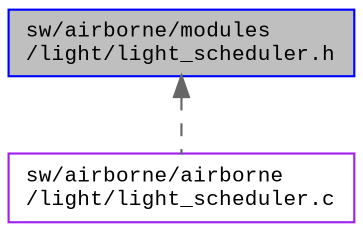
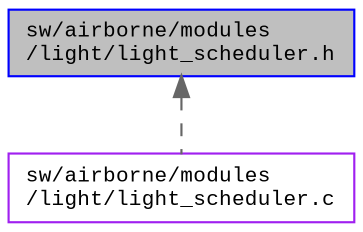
(181, 188) -> (181, 188)
